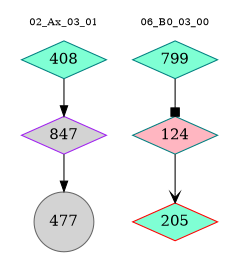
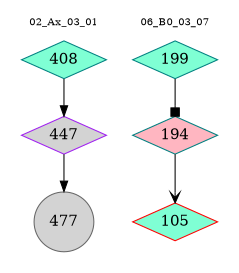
(175, 23) -> (175, 23)
(175, 60) -> (175, 60)
(64, 135) -> (64, 135)
(175, 135) -> (175, 135)
(175, 222) -> (175, 222)
